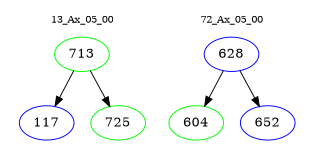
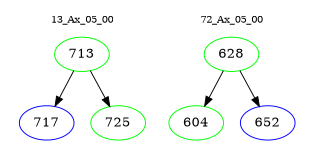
(232, 54) -> (232, 54)
(47, 123) -> (47, 123)
